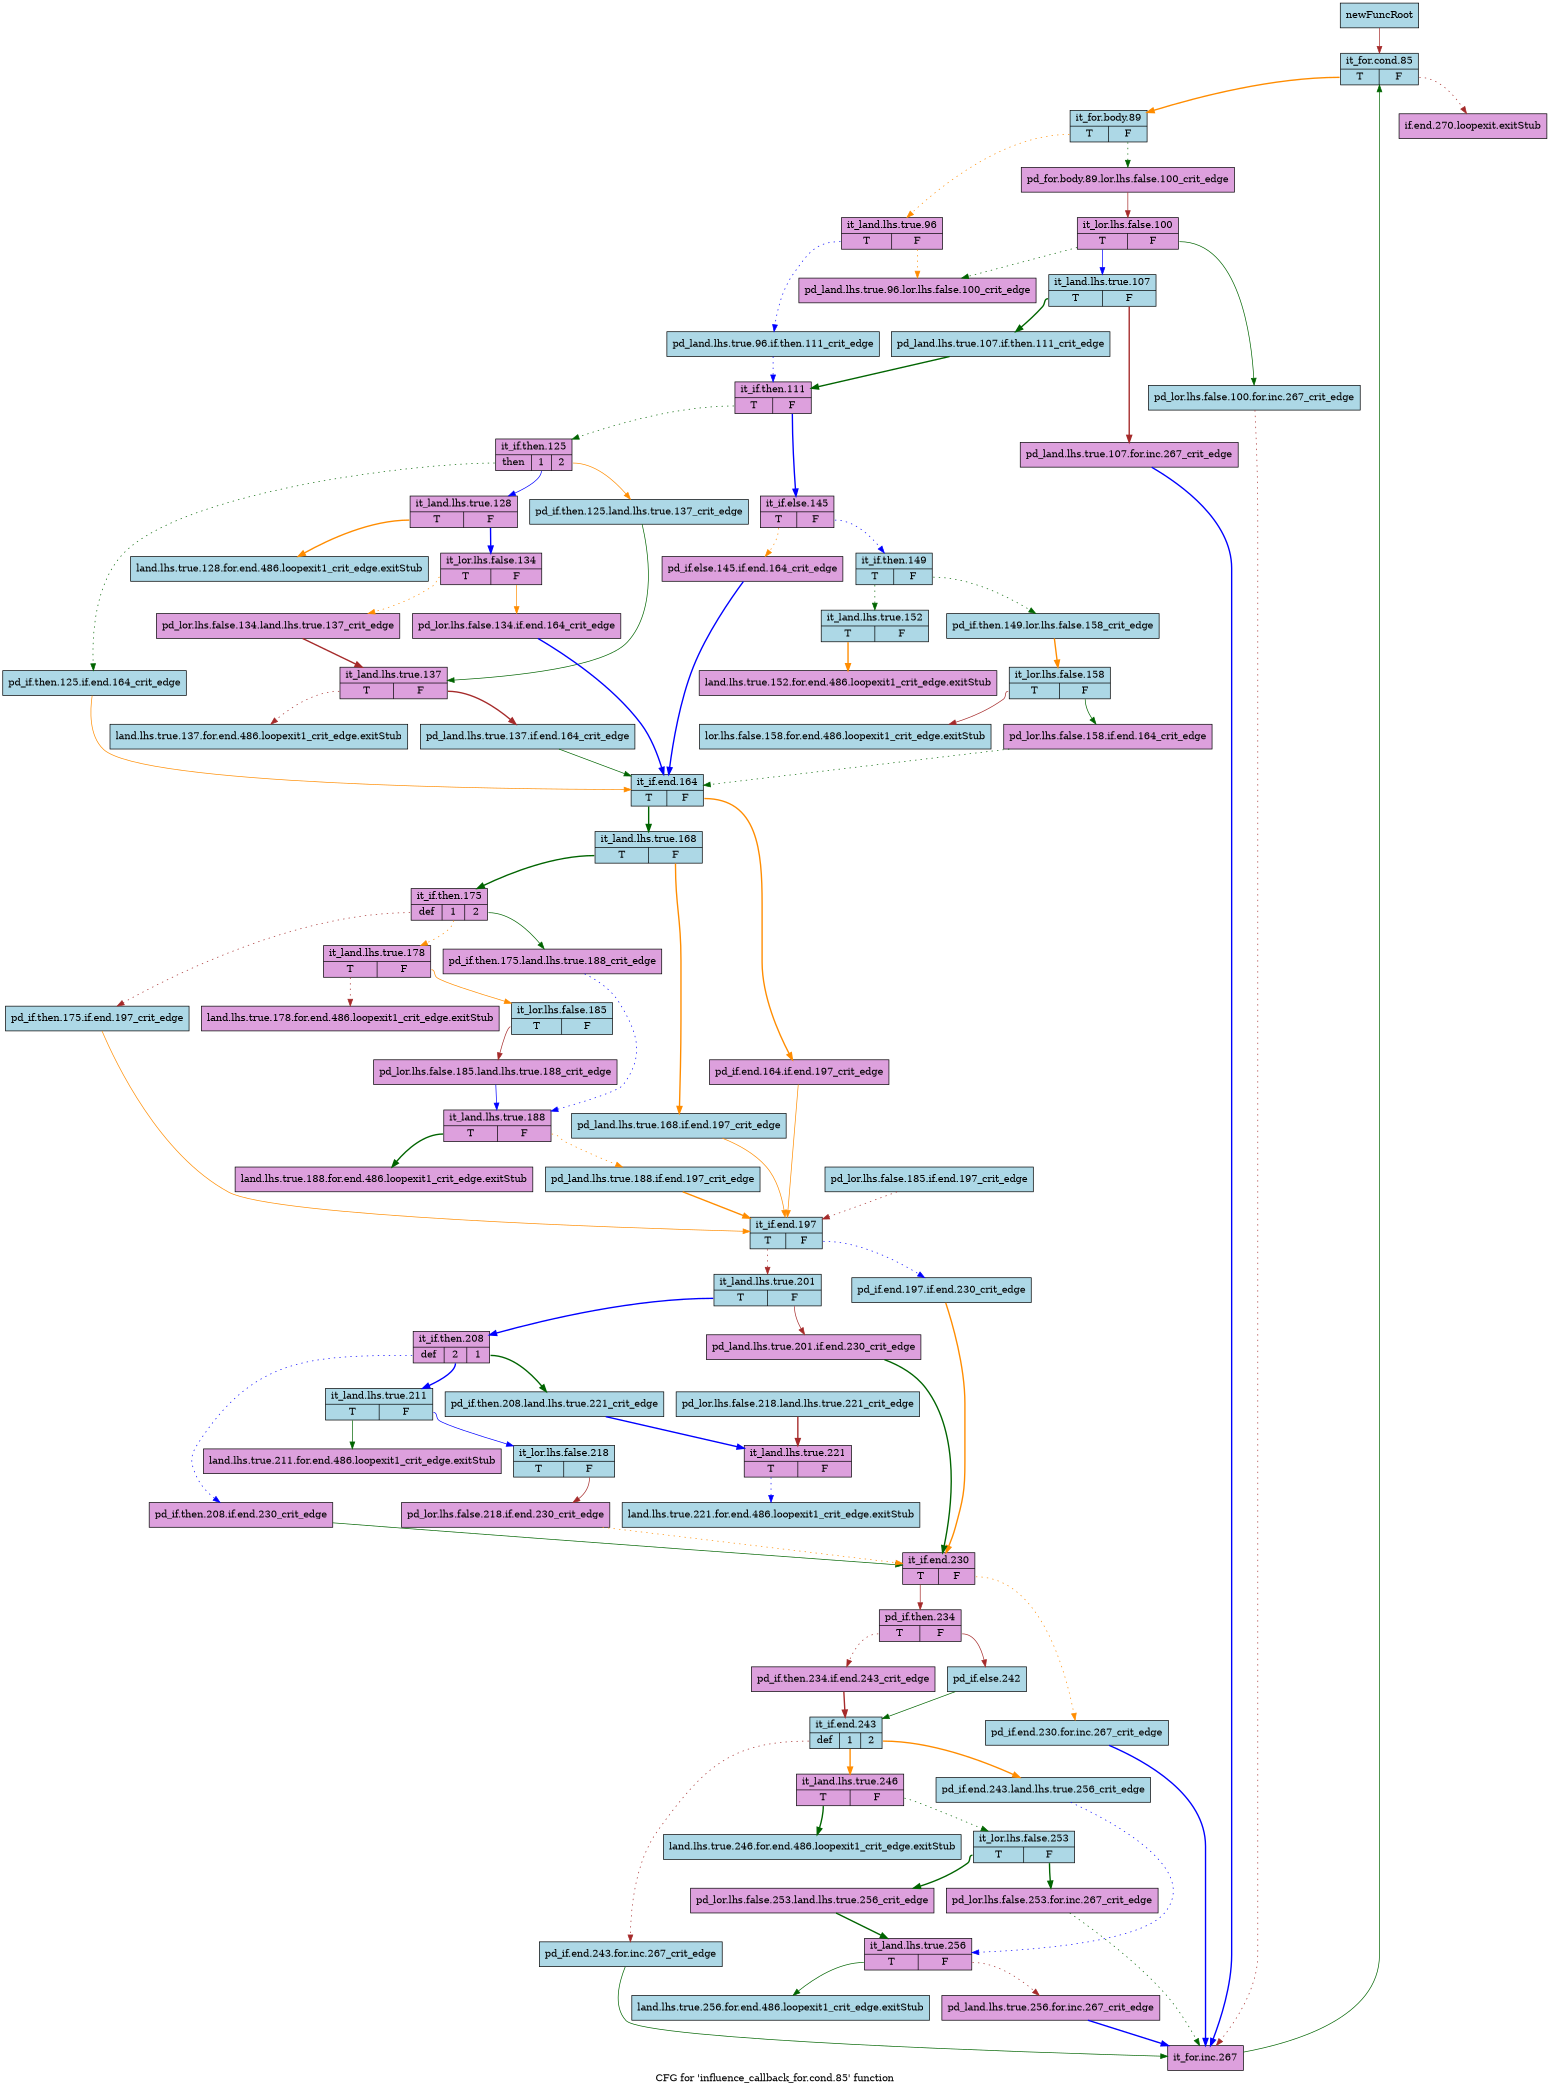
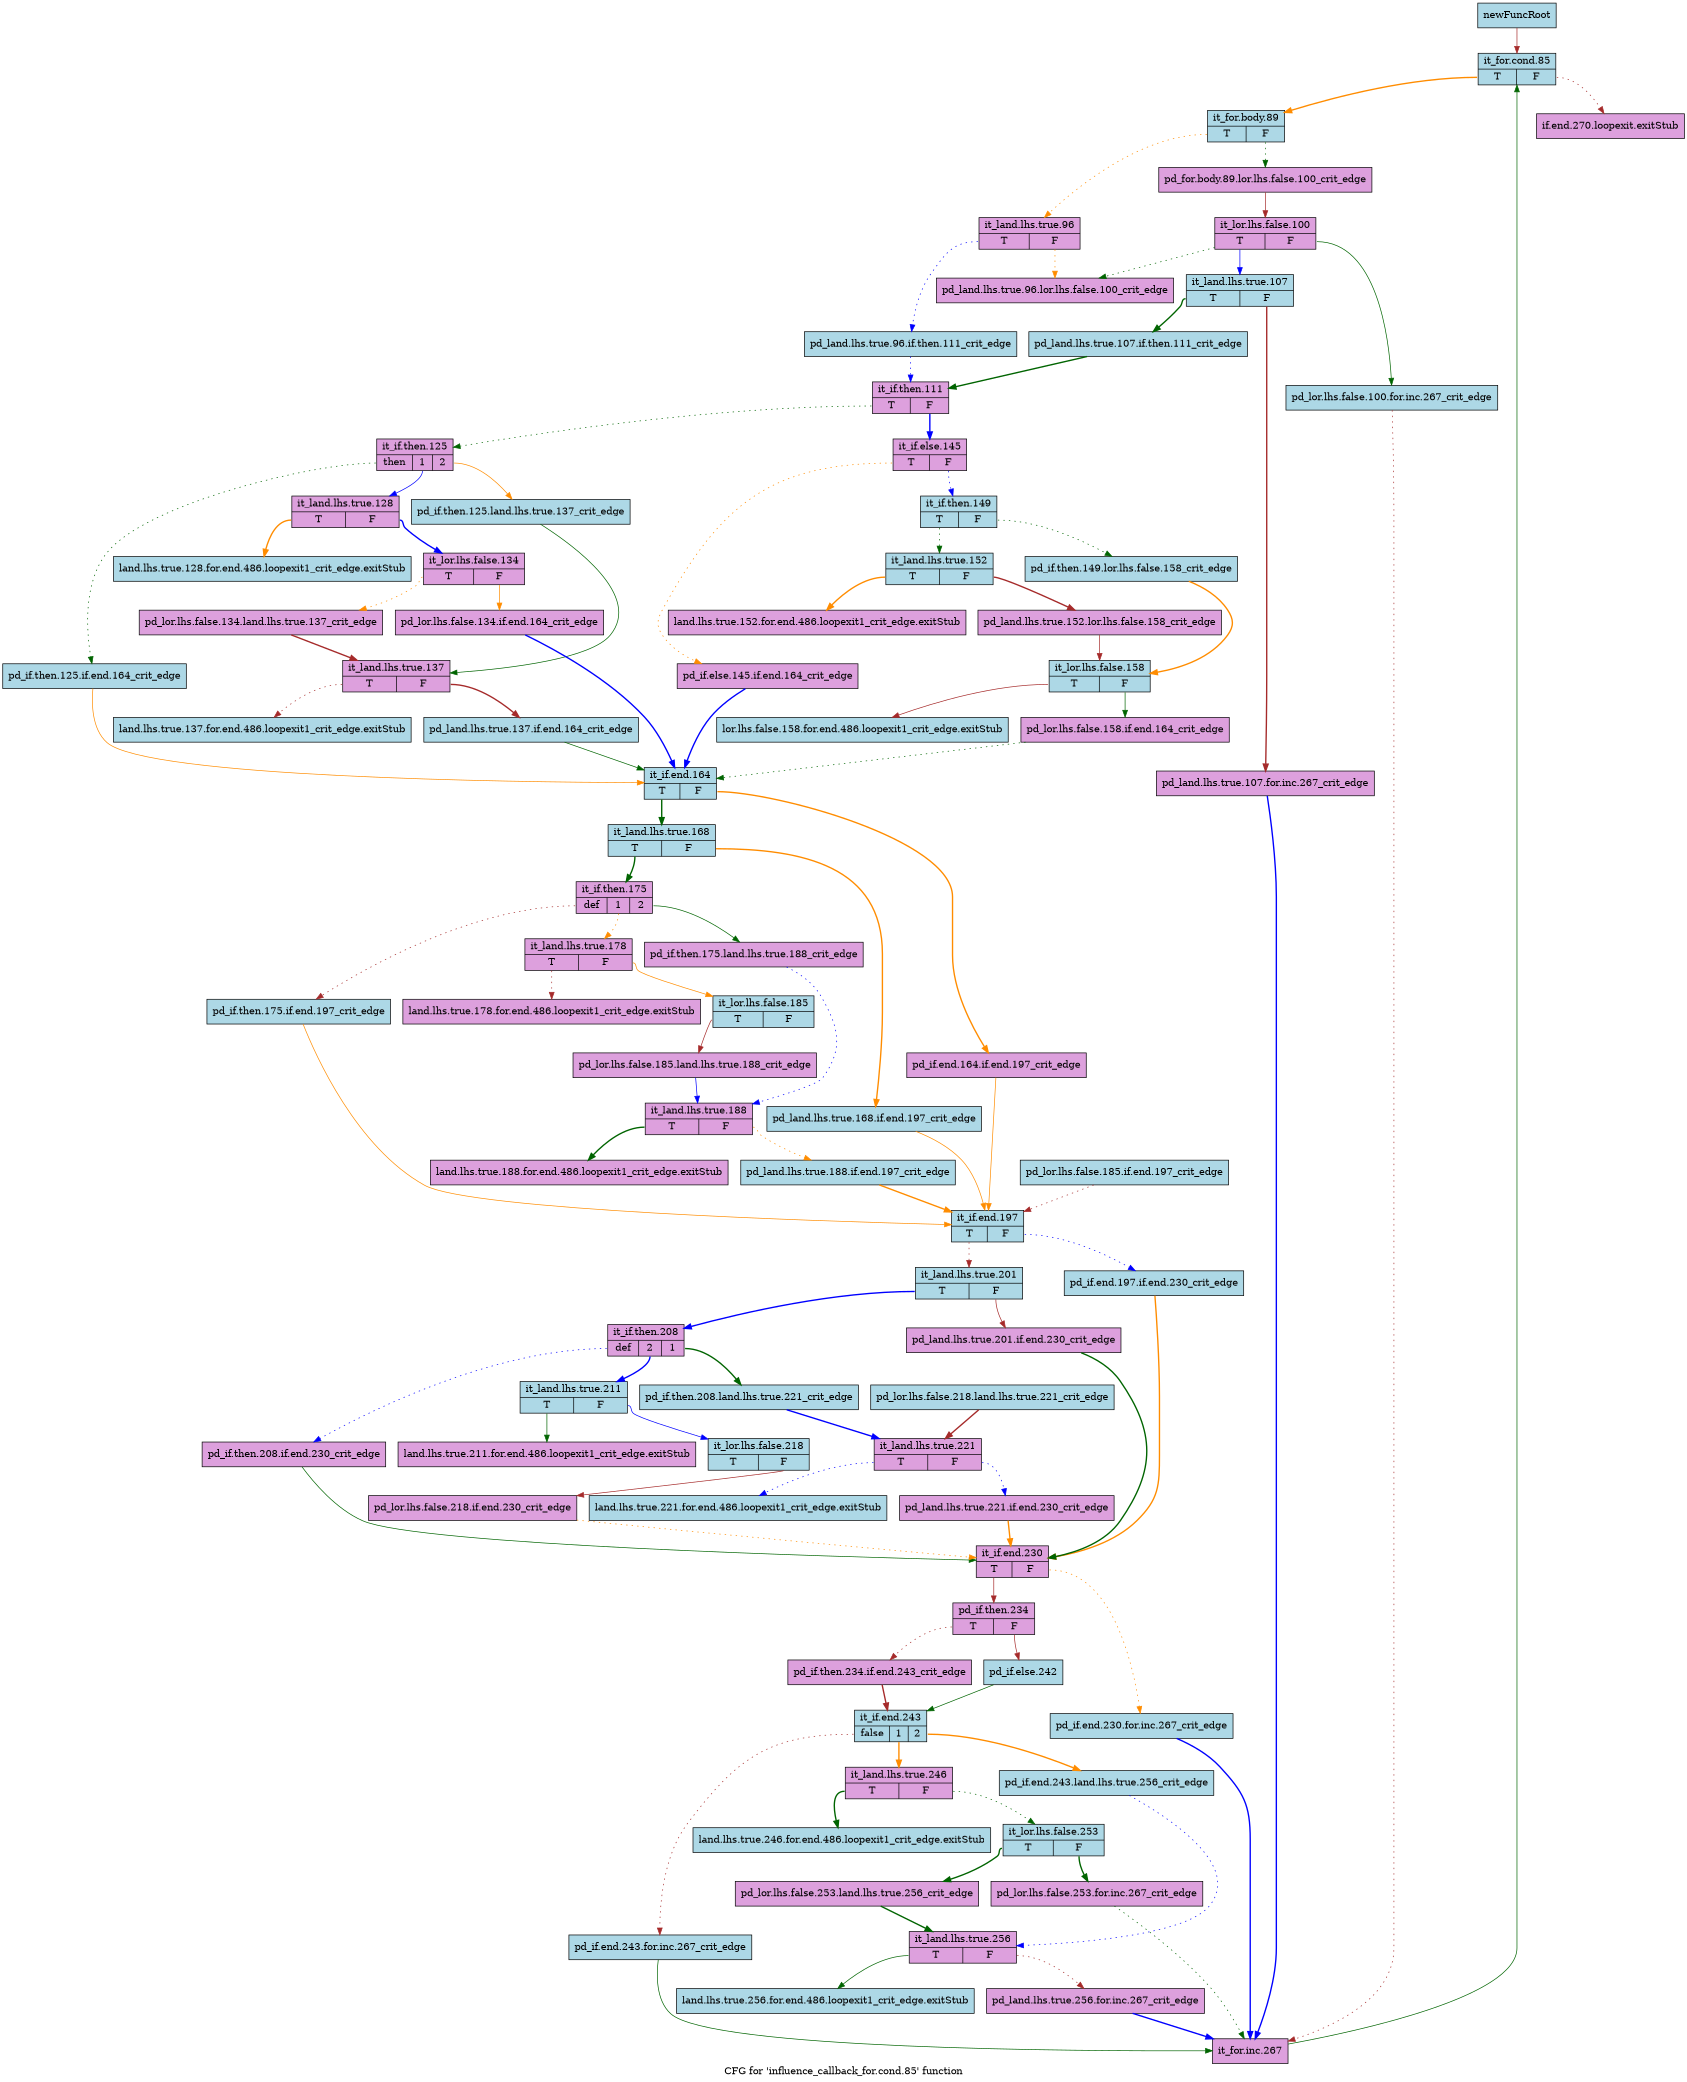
none -> (1100, 623)
none -> (1007, 1508)
(825, 1740) -> (872, 1734)
